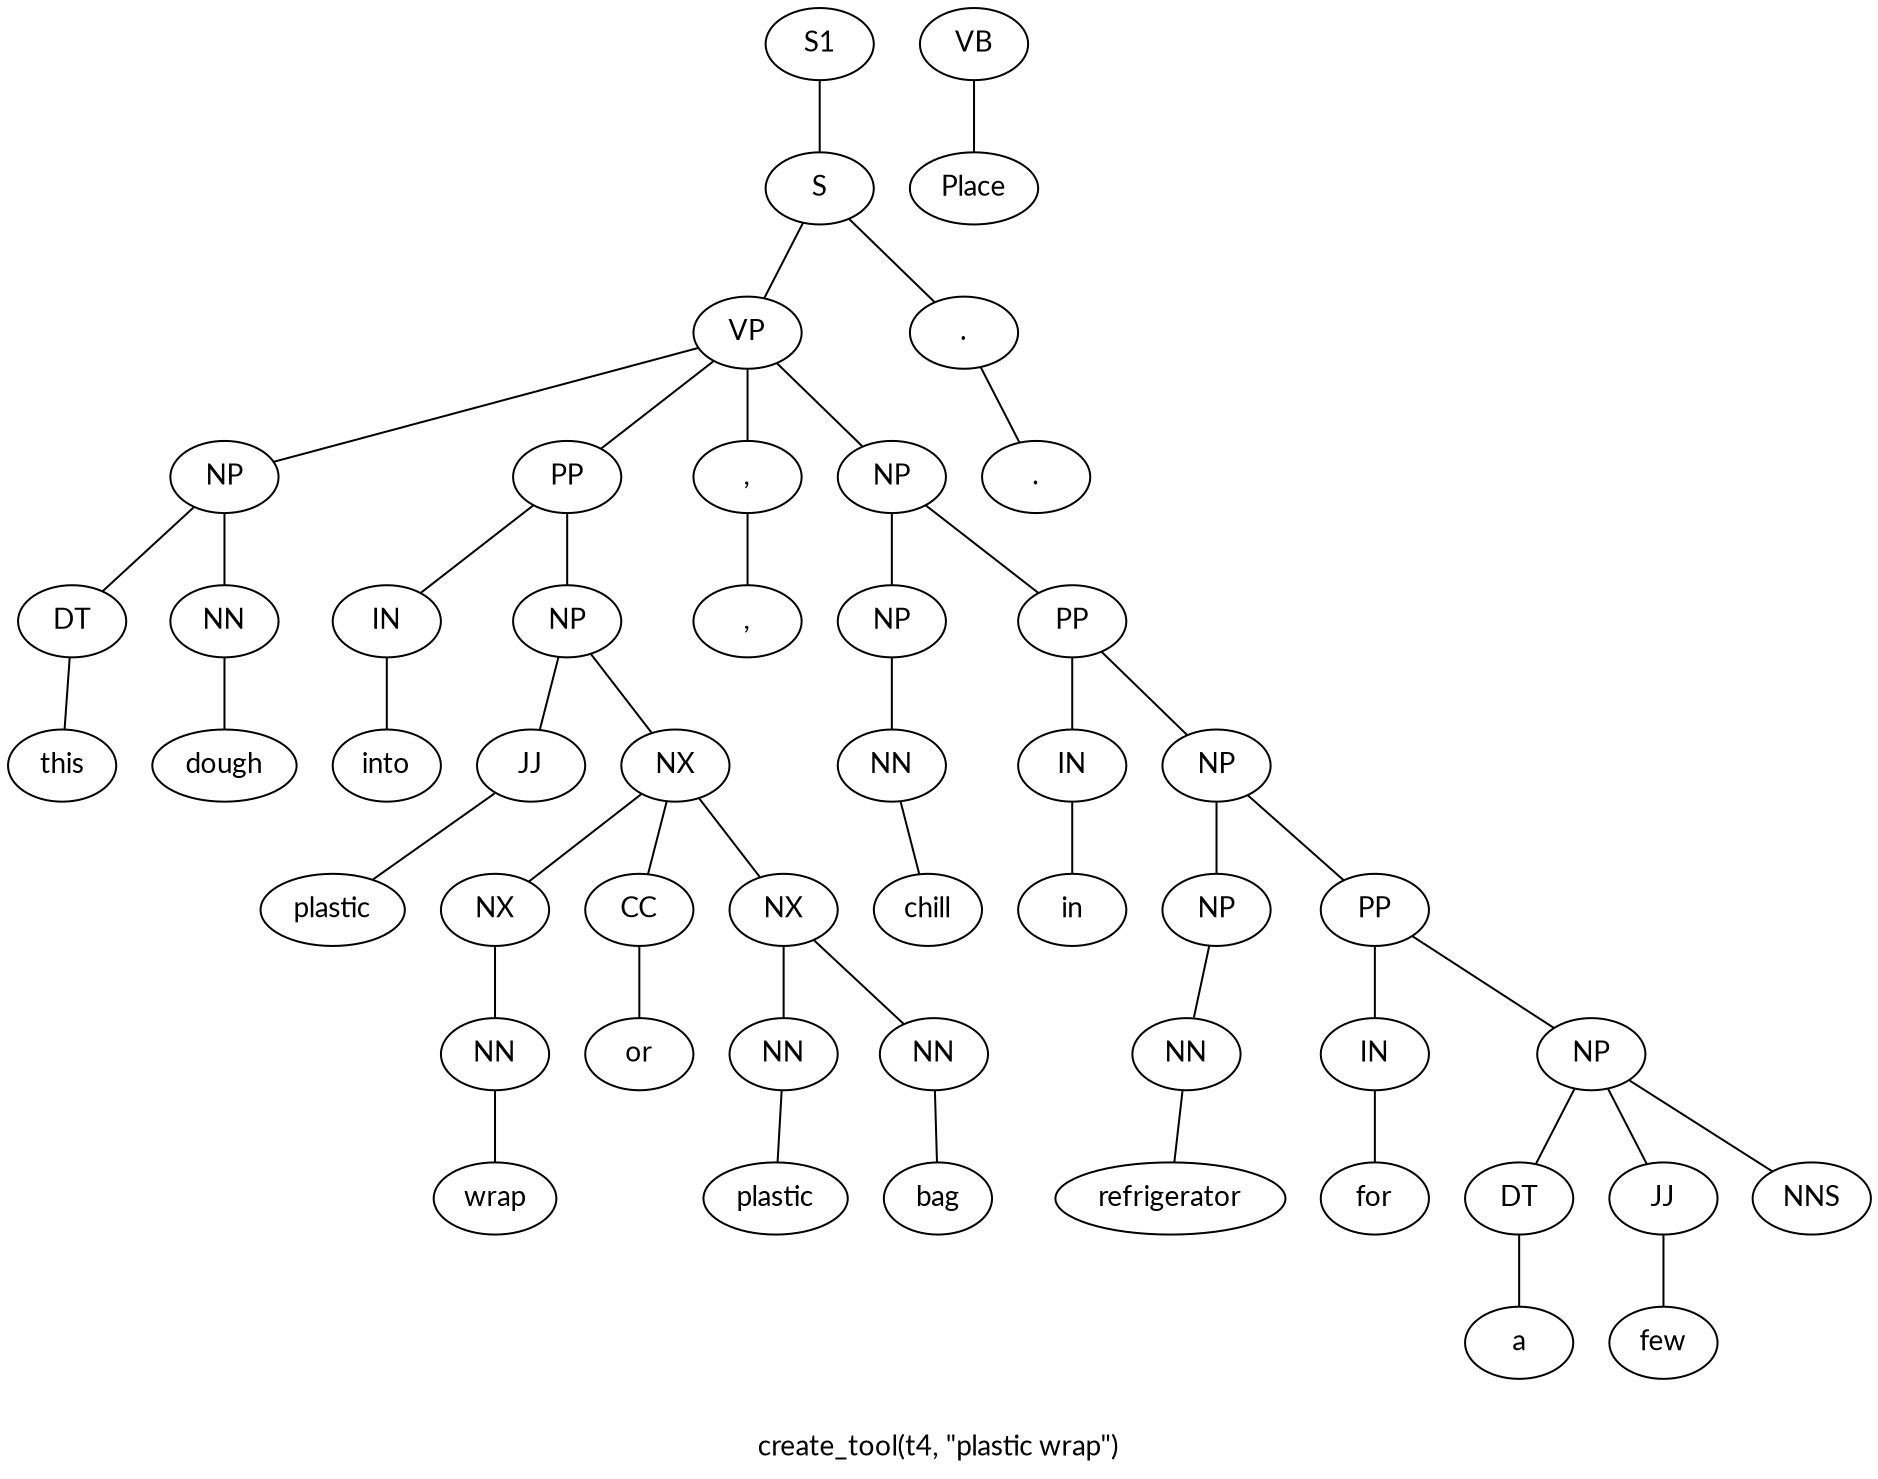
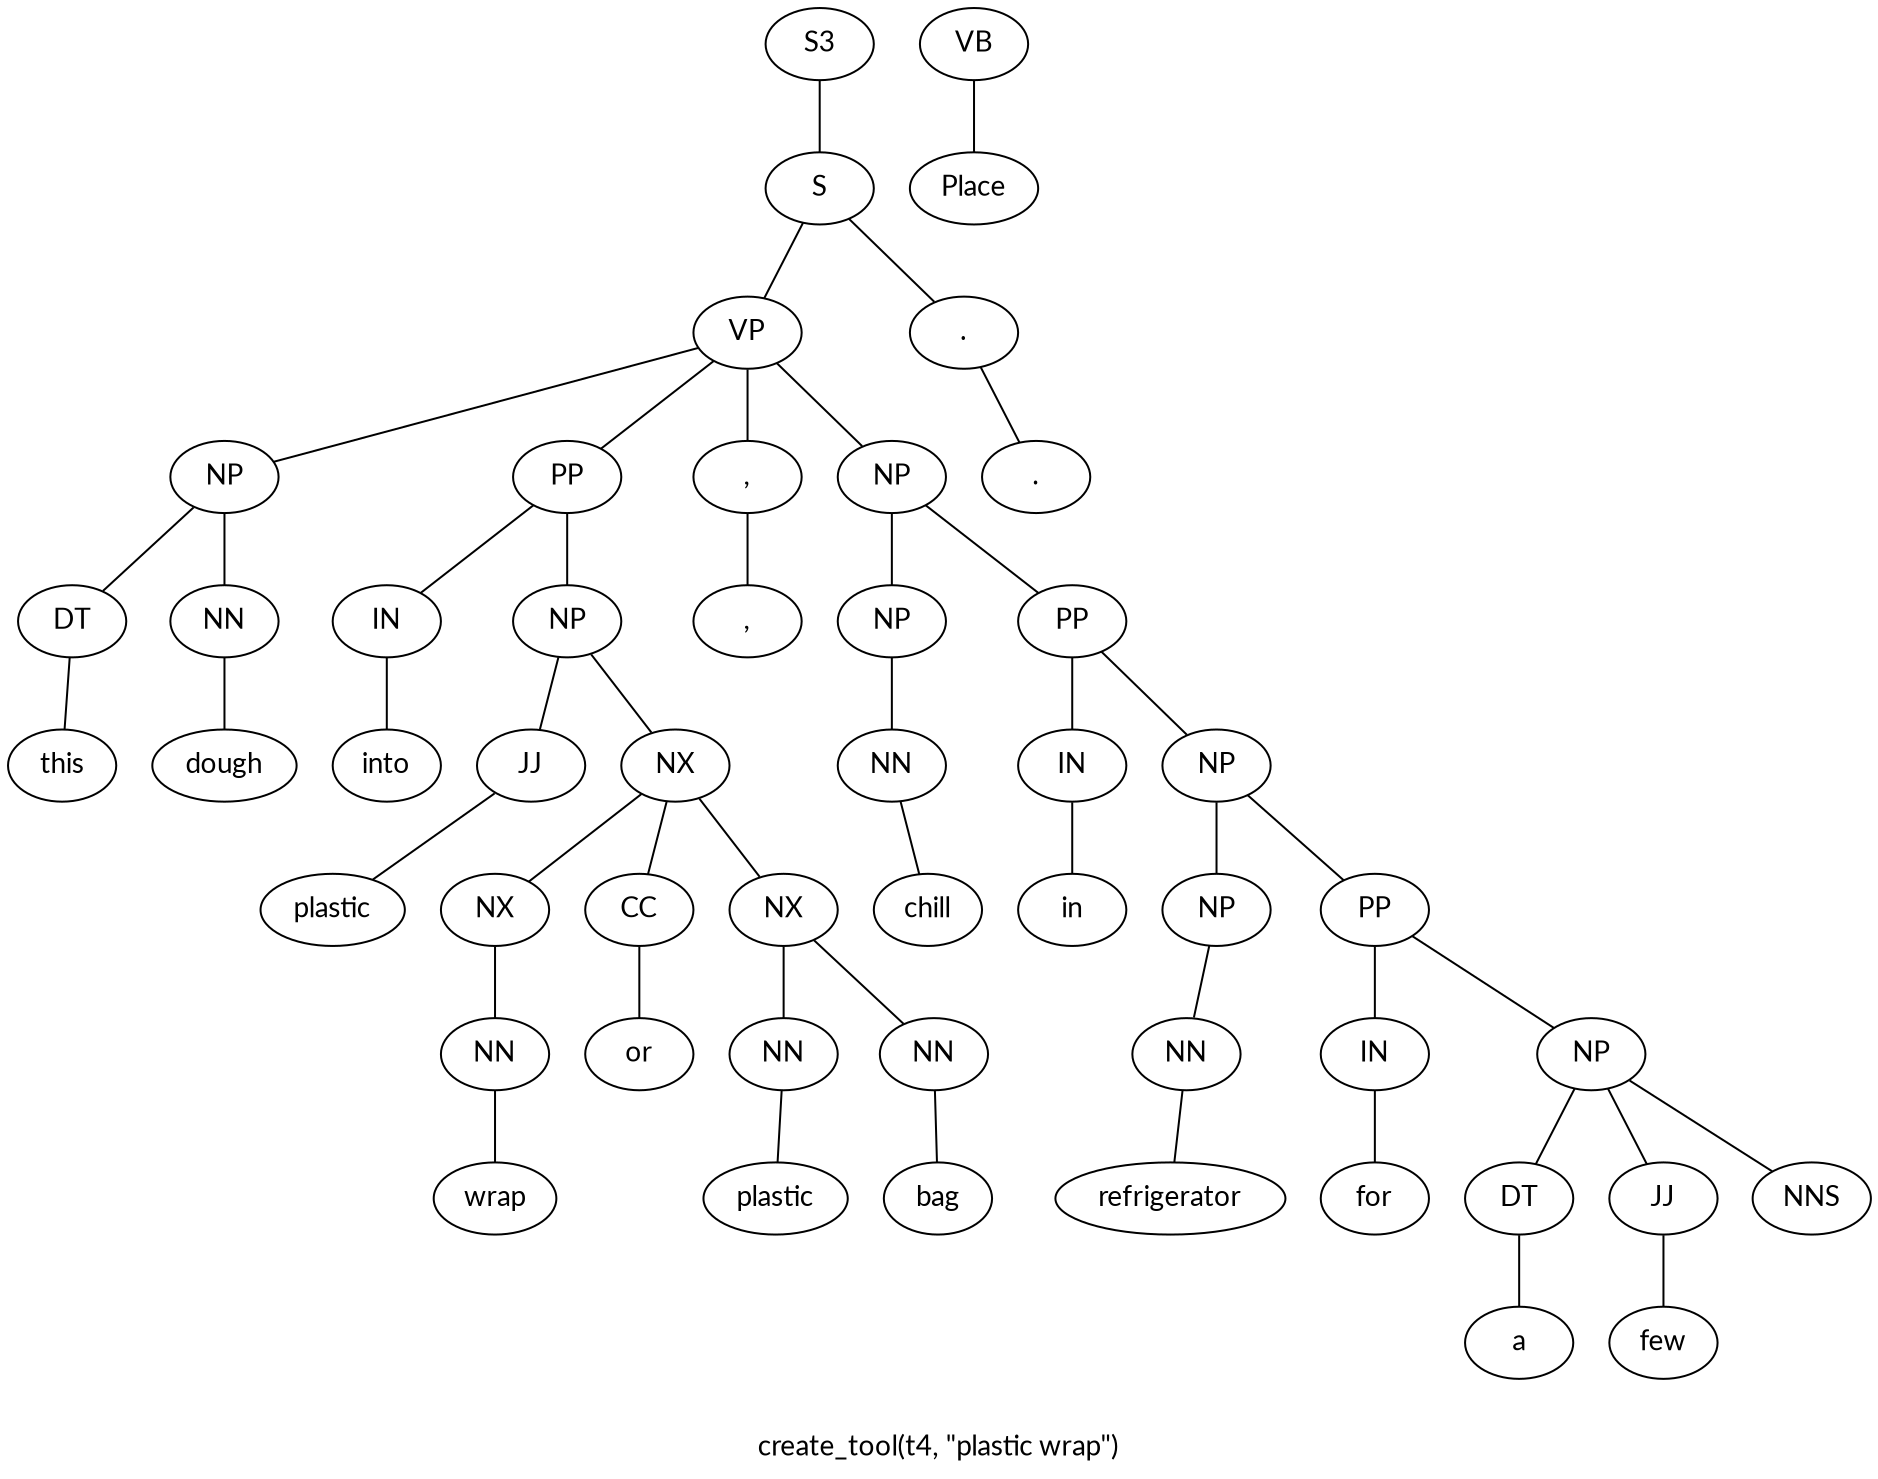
(820, 44) -> (820, 44)
